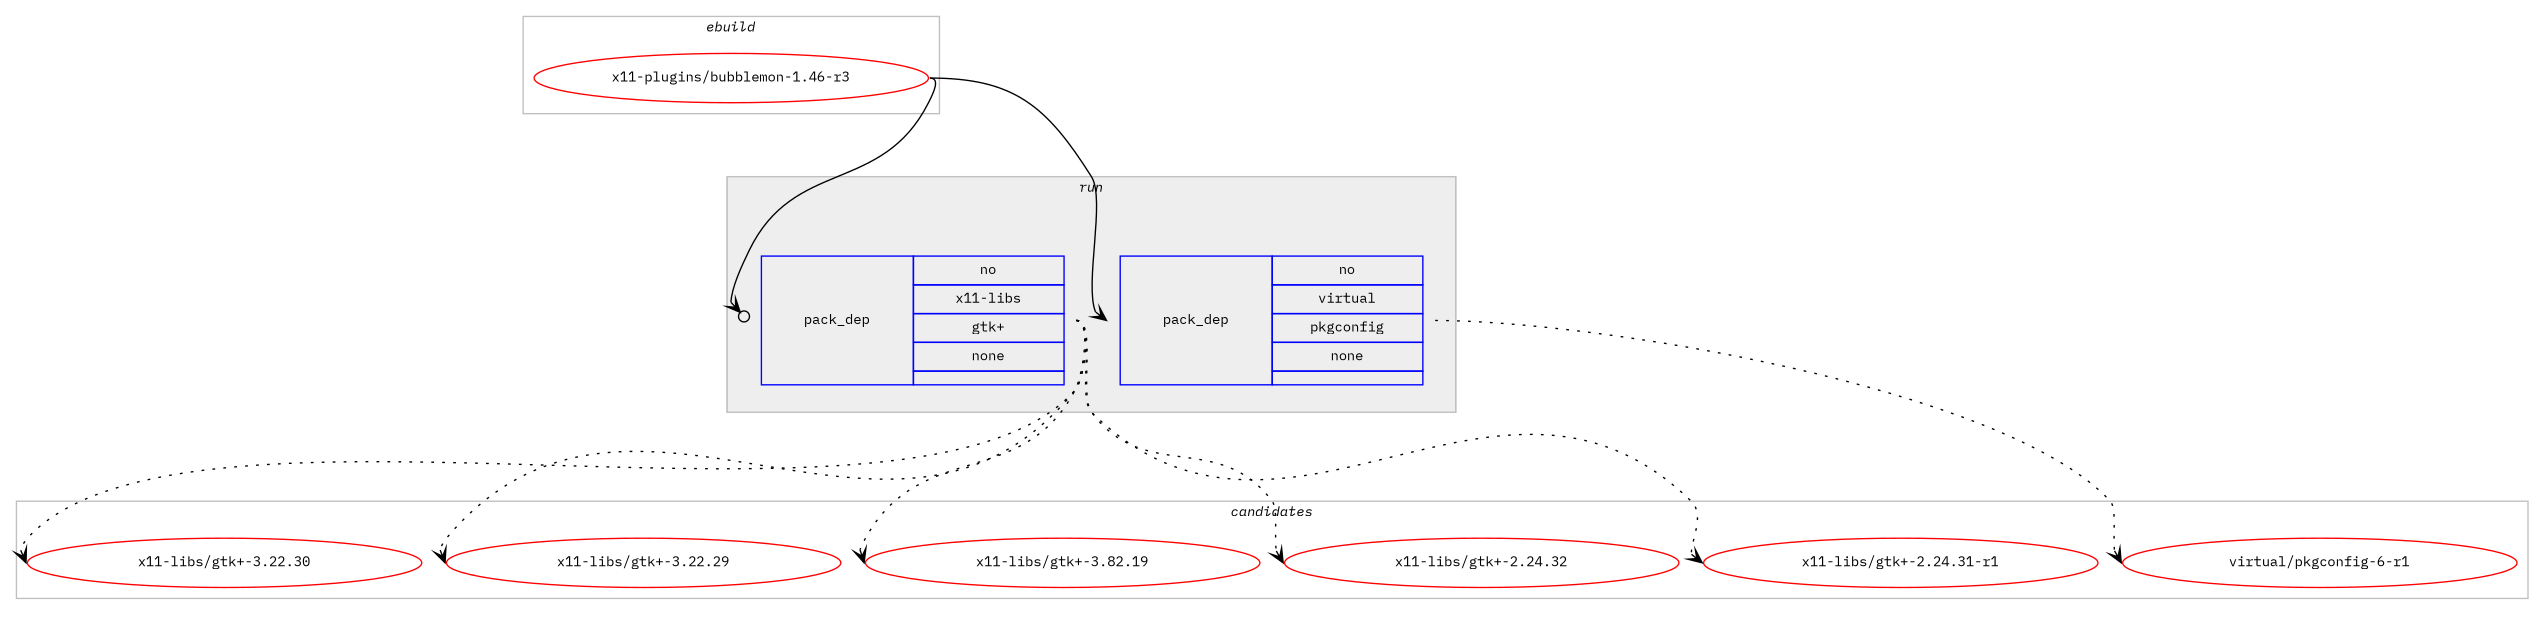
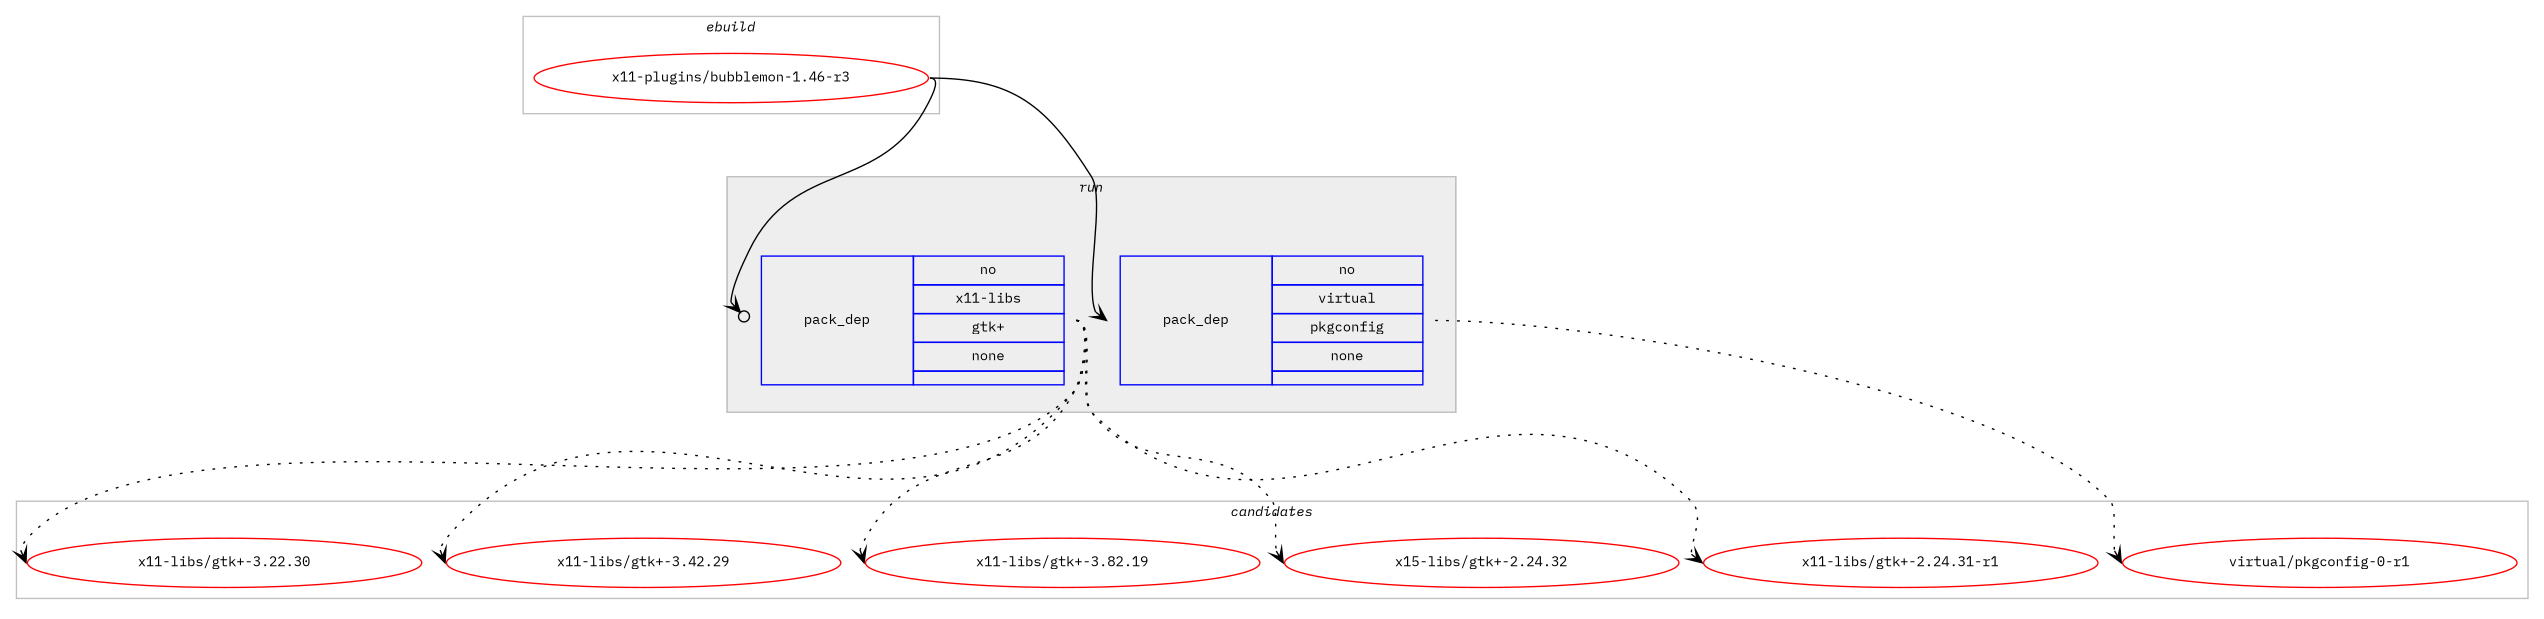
(644, 563) -> (644, 563)
(1482, 563) -> (1482, 563)
(2320, 563) -> (2320, 563)
